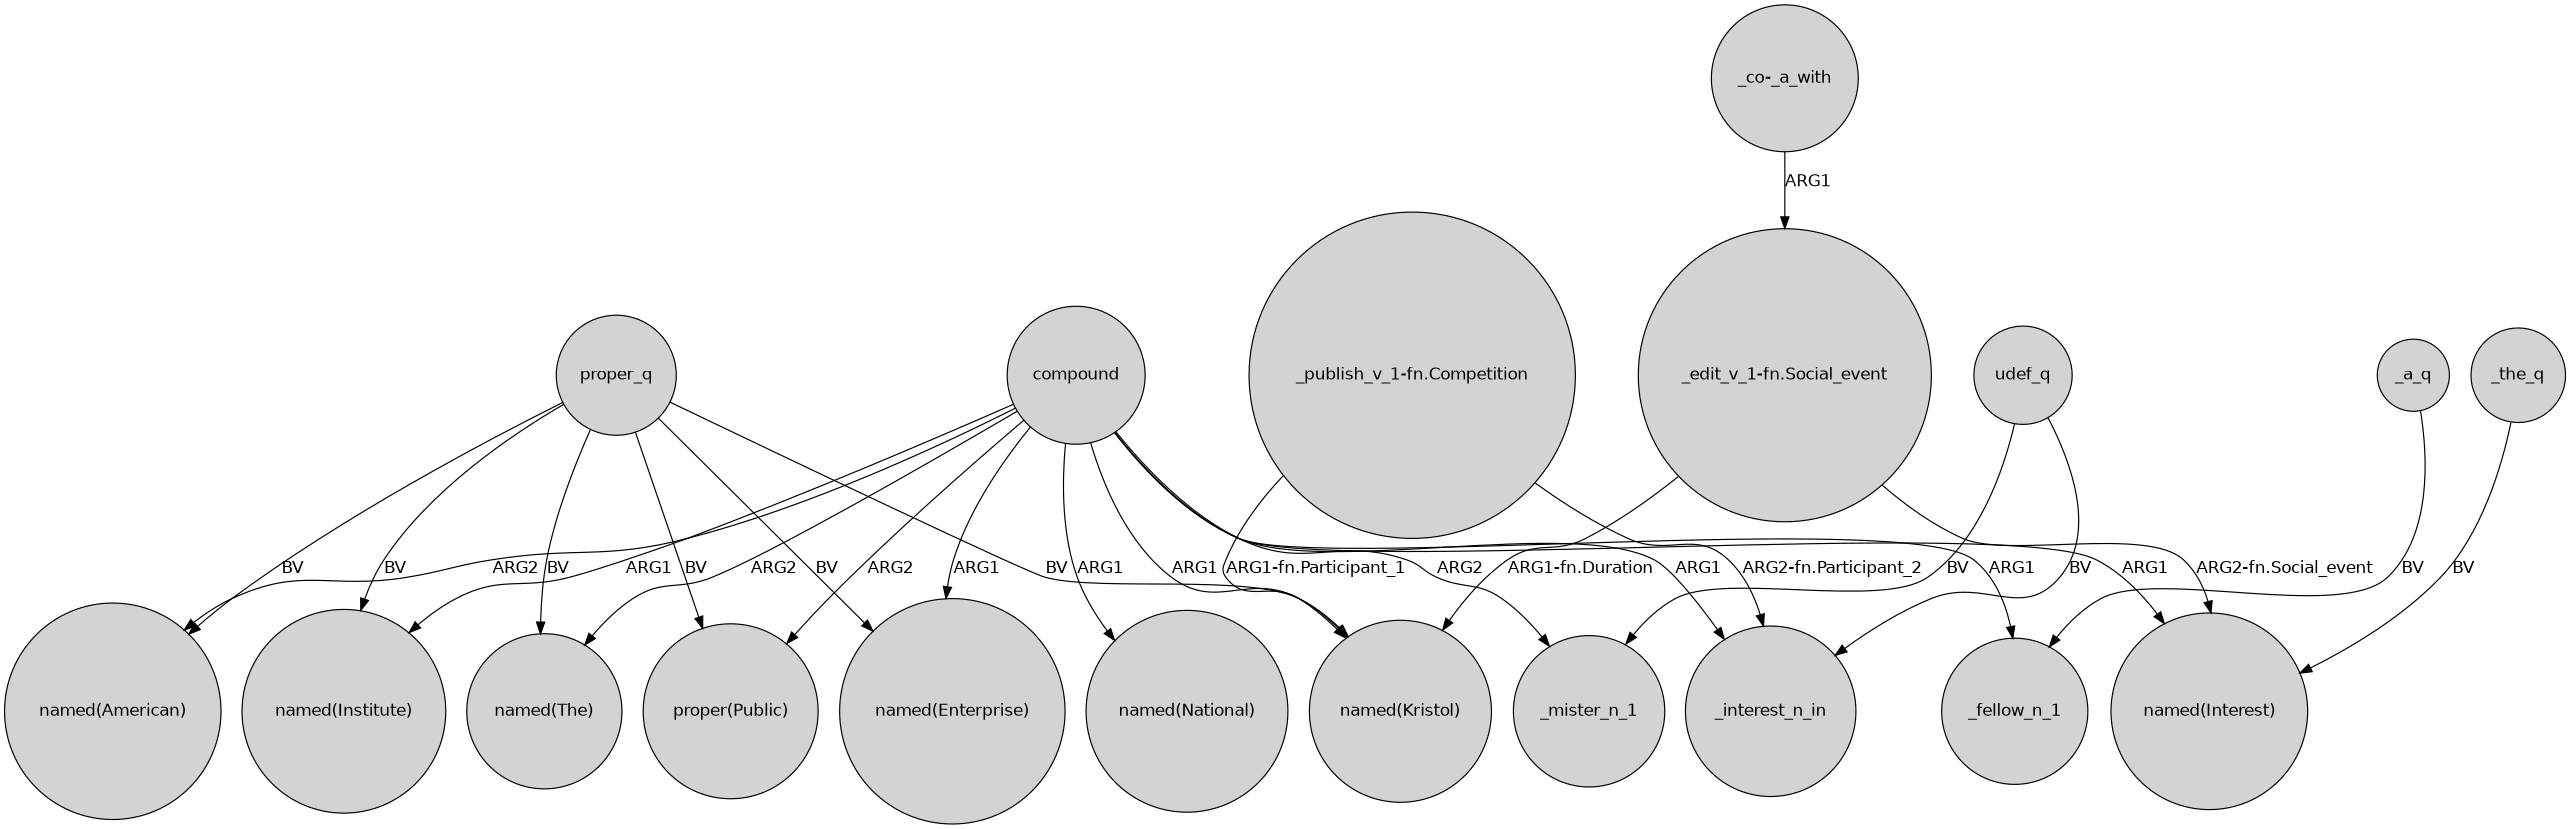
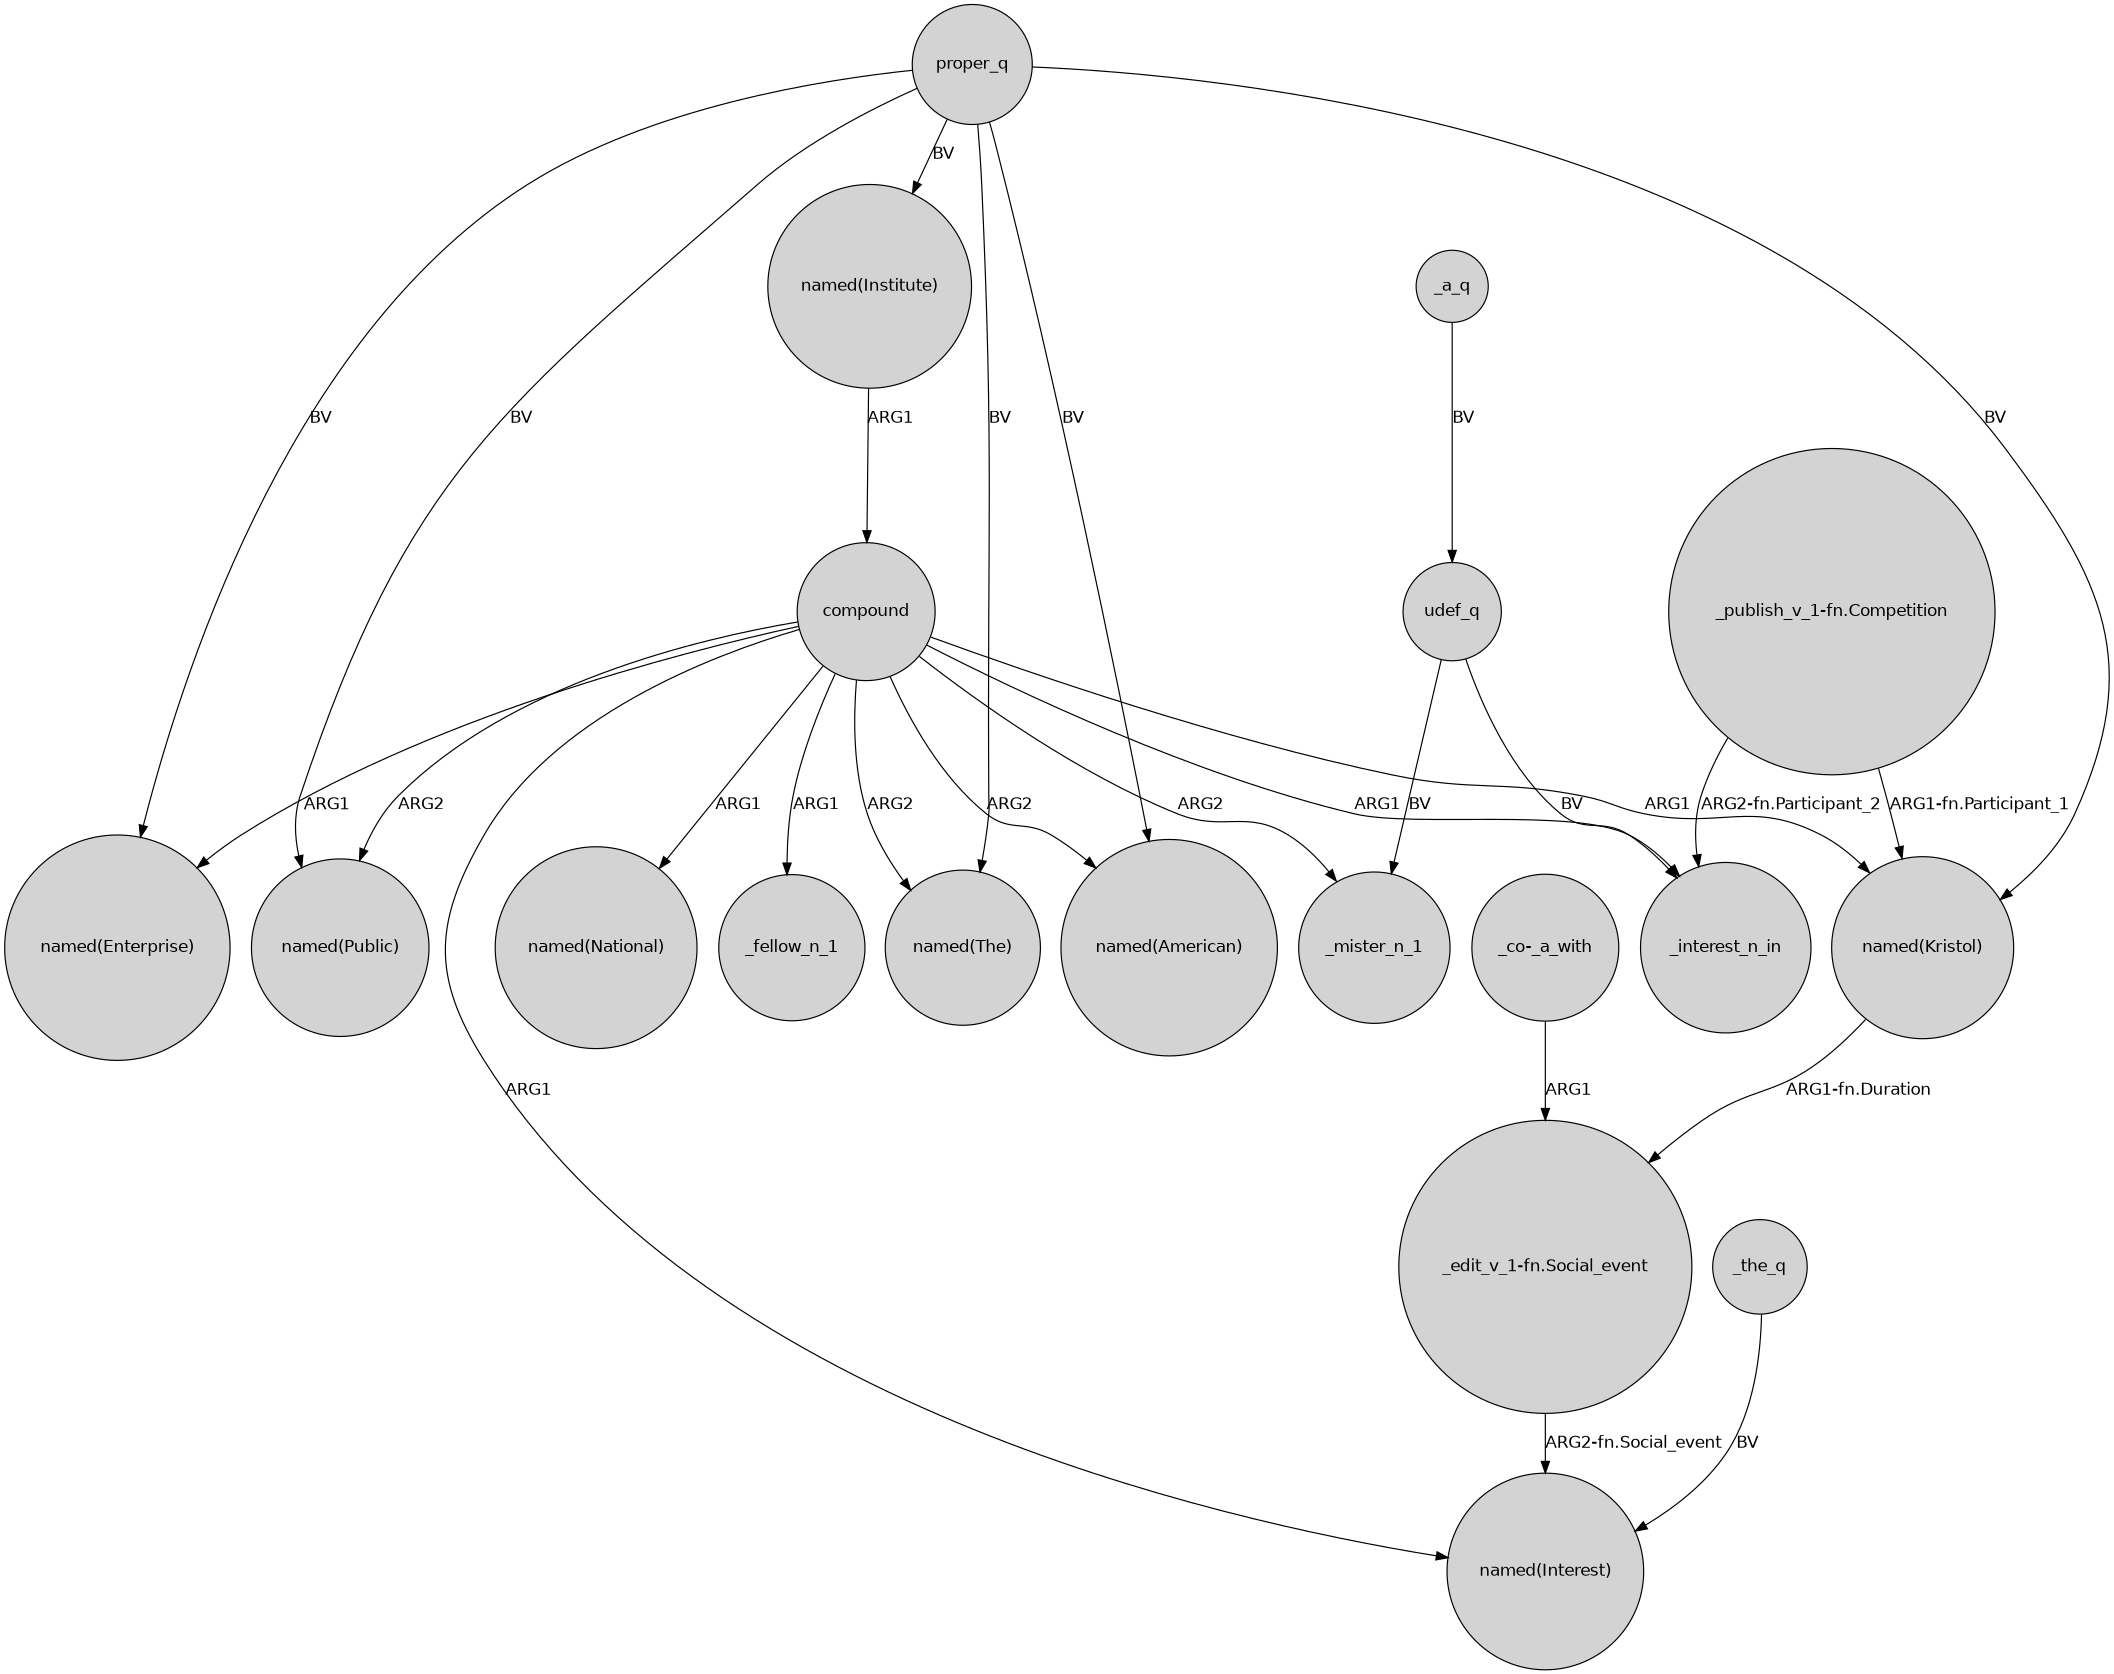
(792, 497) -> (868, 460)
(1592, 535) -> (1764, 1091)
(2304, 595) -> (1452, 436)
(731, 711) -> (340, 948)
